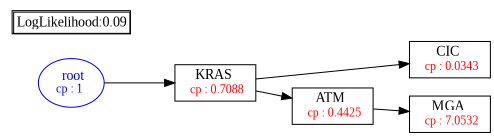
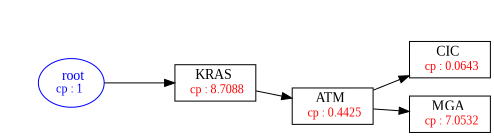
(71, 22) -> none
(452, 66) -> (452, 66)
(327, 72) -> (387, 85)
(217, 90) -> (217, 90)
